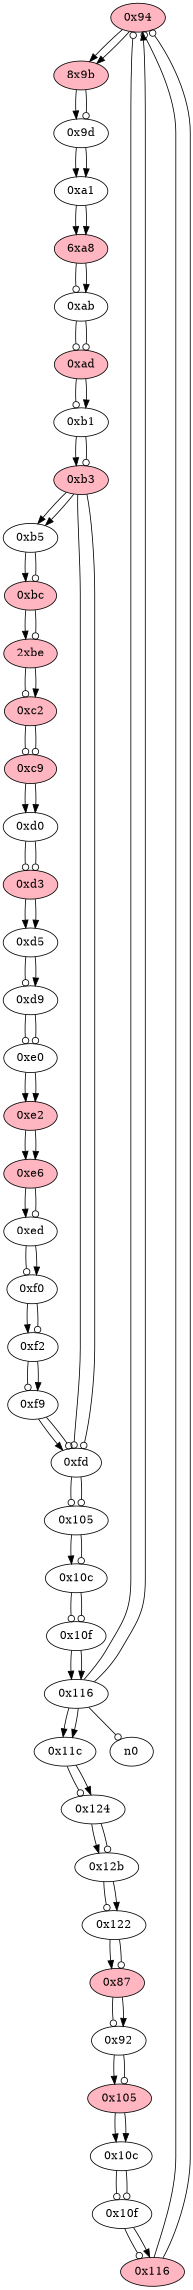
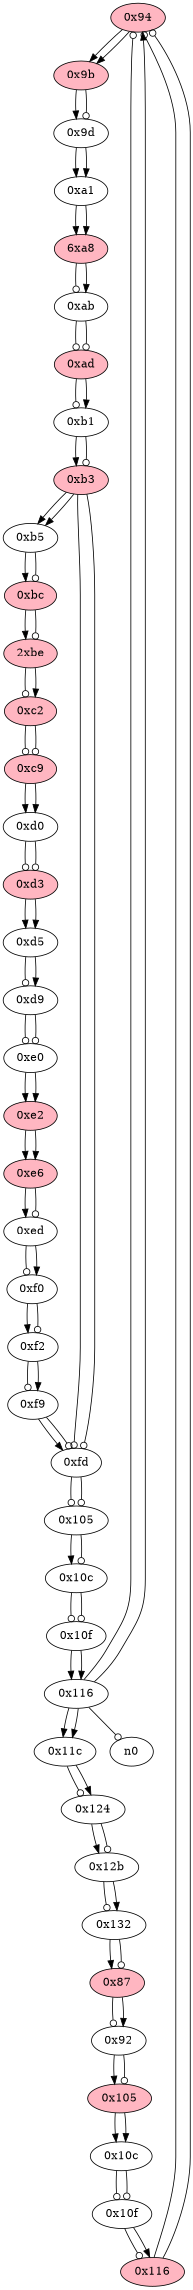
(81, 75) -> (81, 75)
(114, 1925) -> (114, 1925)
